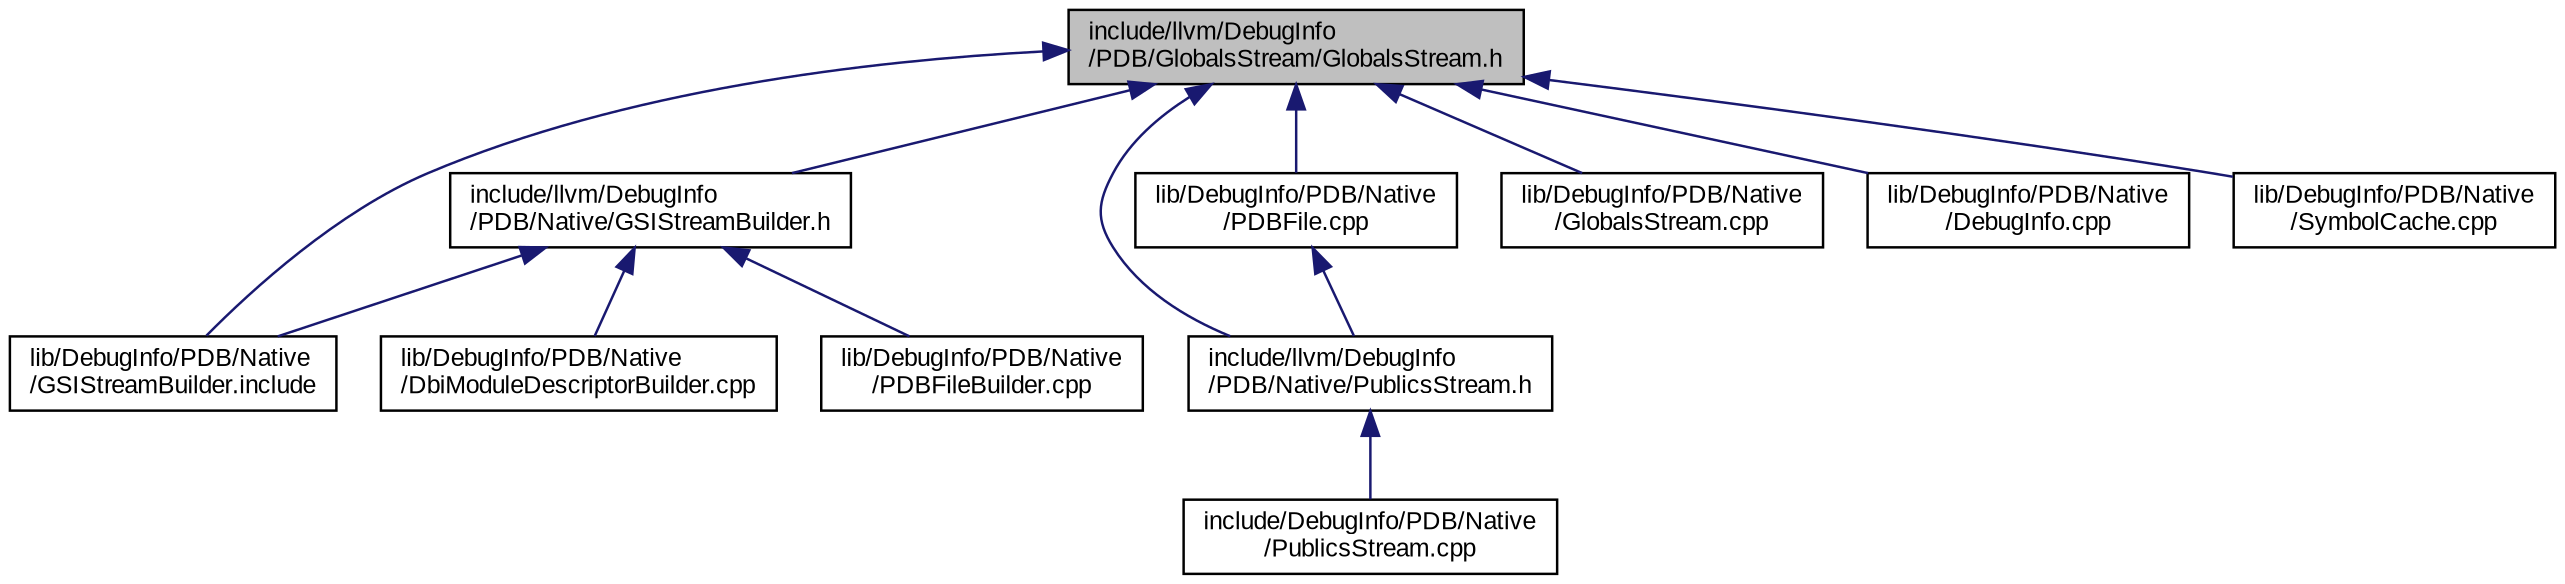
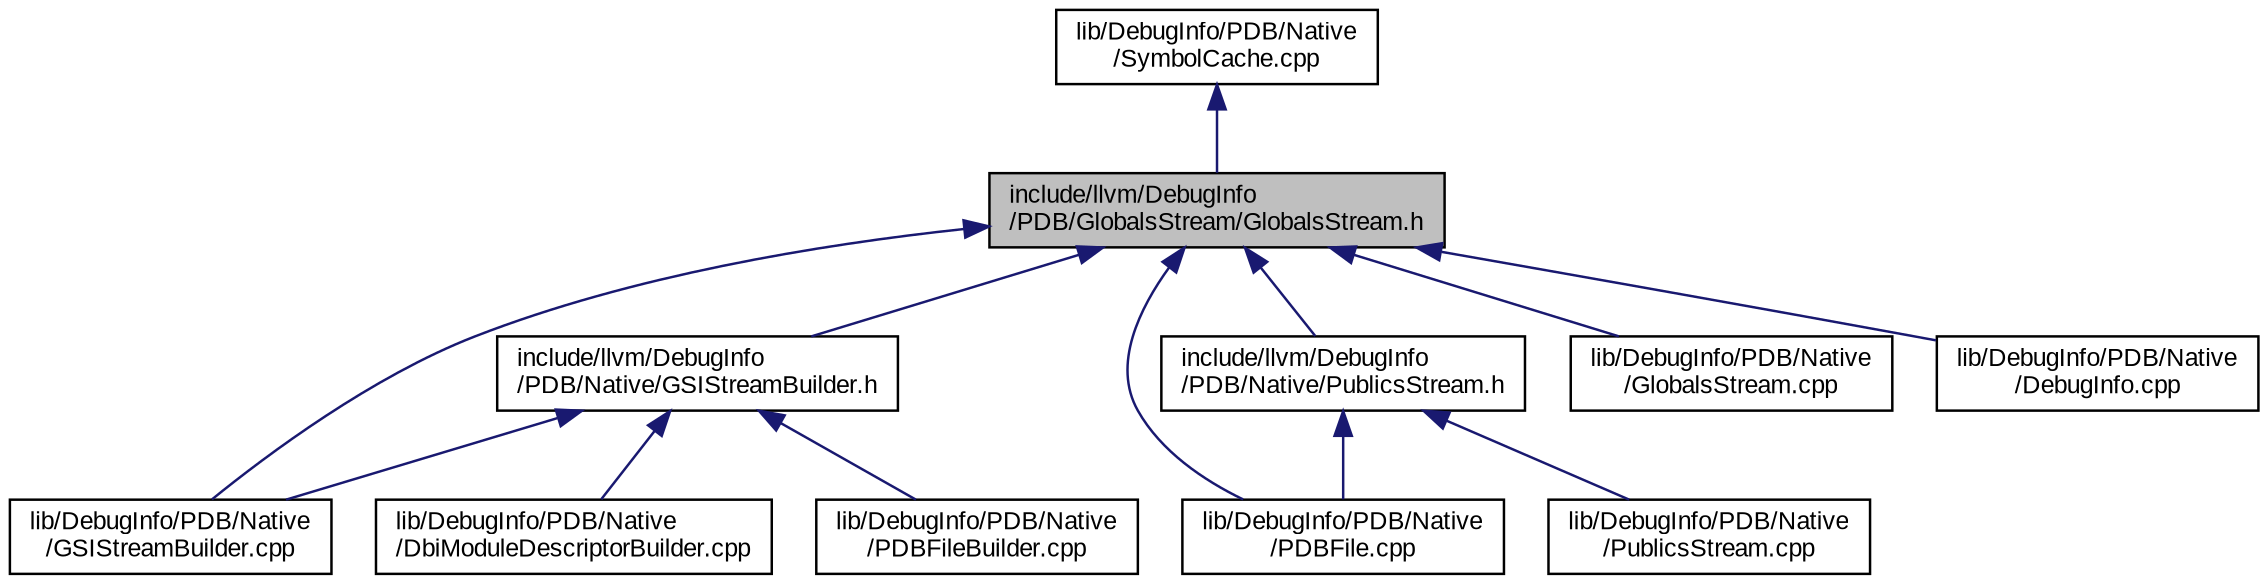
(1892, 125) -> (1217, 141)
(1339, 303) -> (1343, 468)
(173, 374) -> (171, 537)
(1370, 537) -> (1709, 537)
